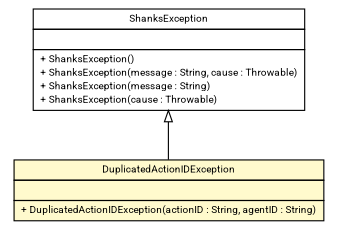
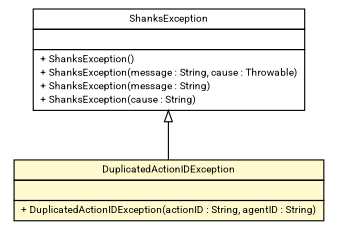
(129, 100) -> (118, 100)
